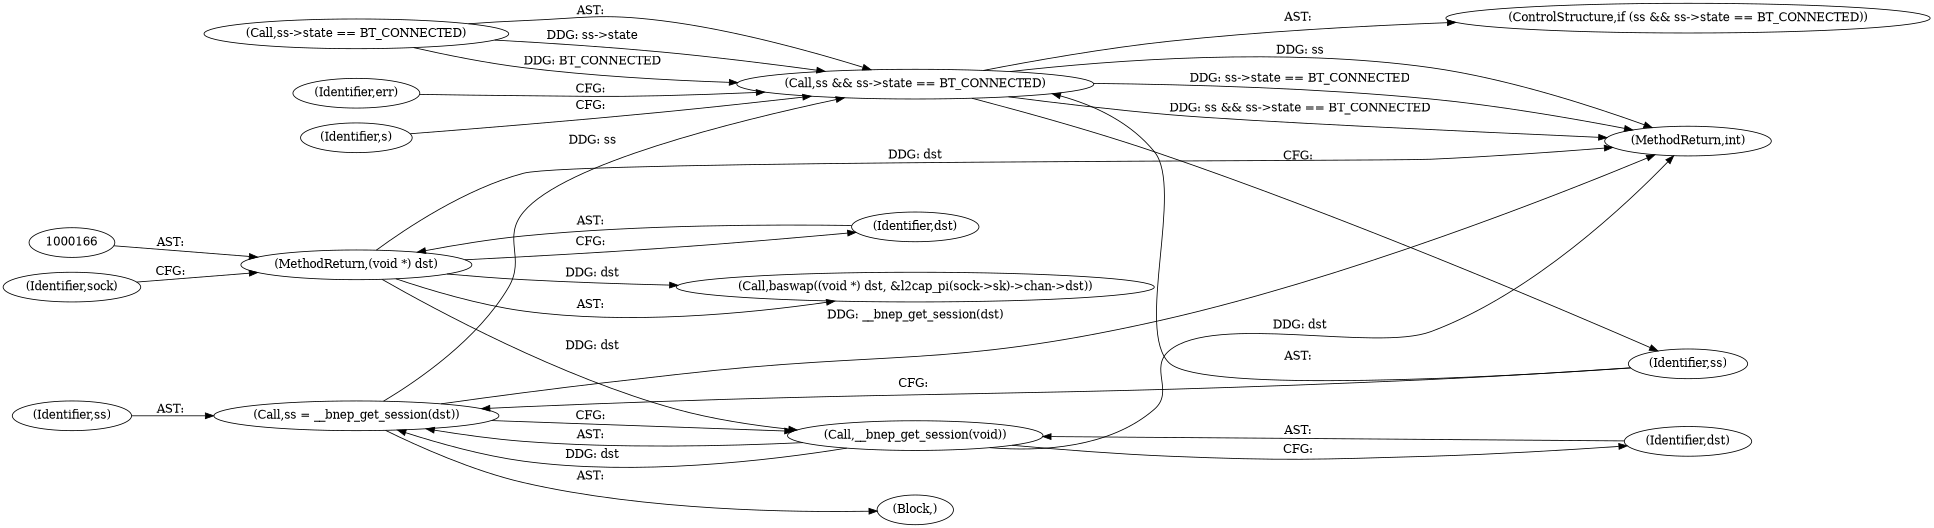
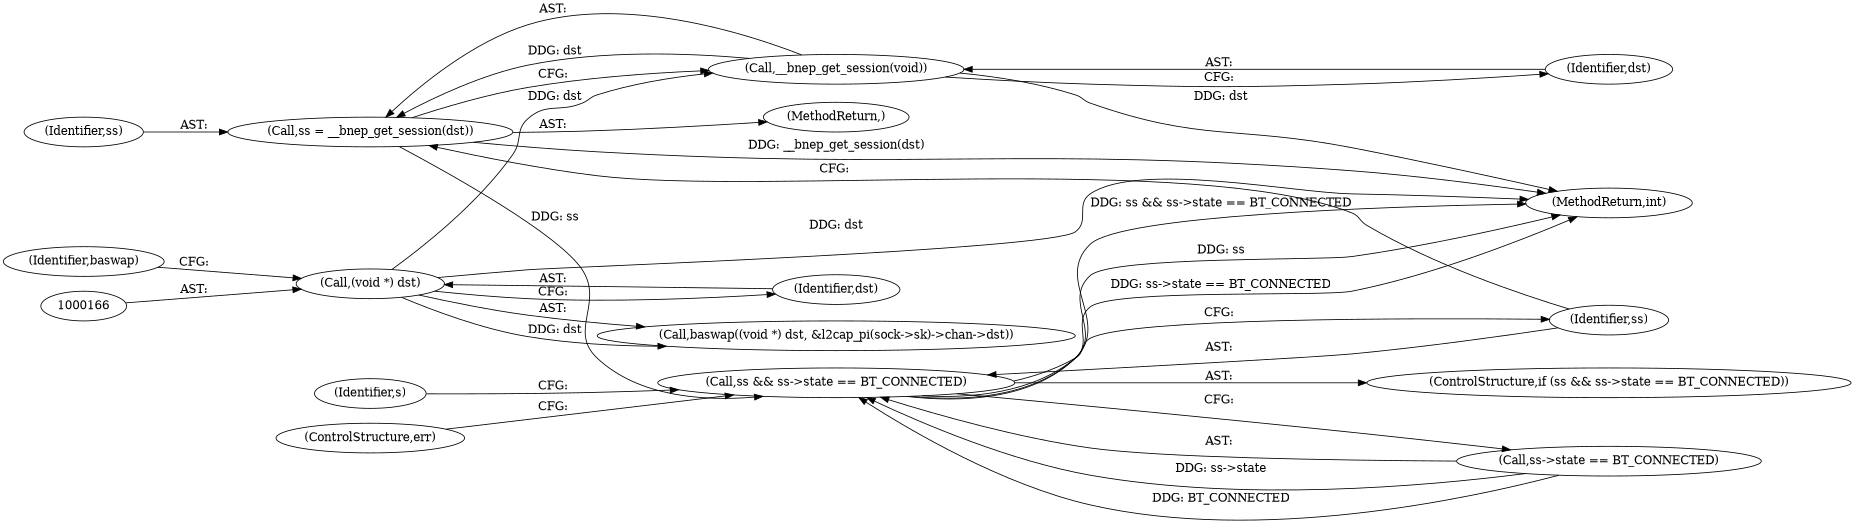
(356, 93) -> (370, 438)
(356, 265) -> (370, 284)
(72, 287) -> (84, 262)
none -> (1230, 420)
(915, 510) -> (836, 117)
